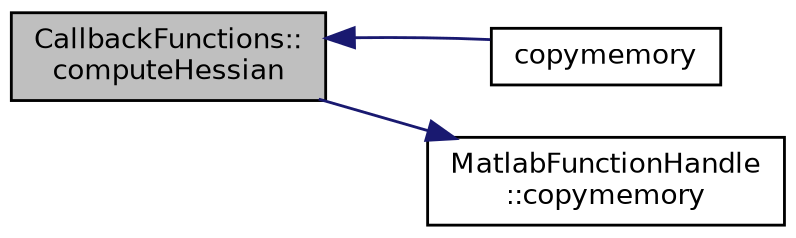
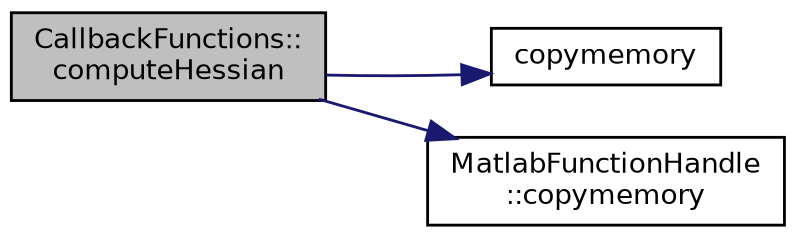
(422, 38) -> (394, 76)
